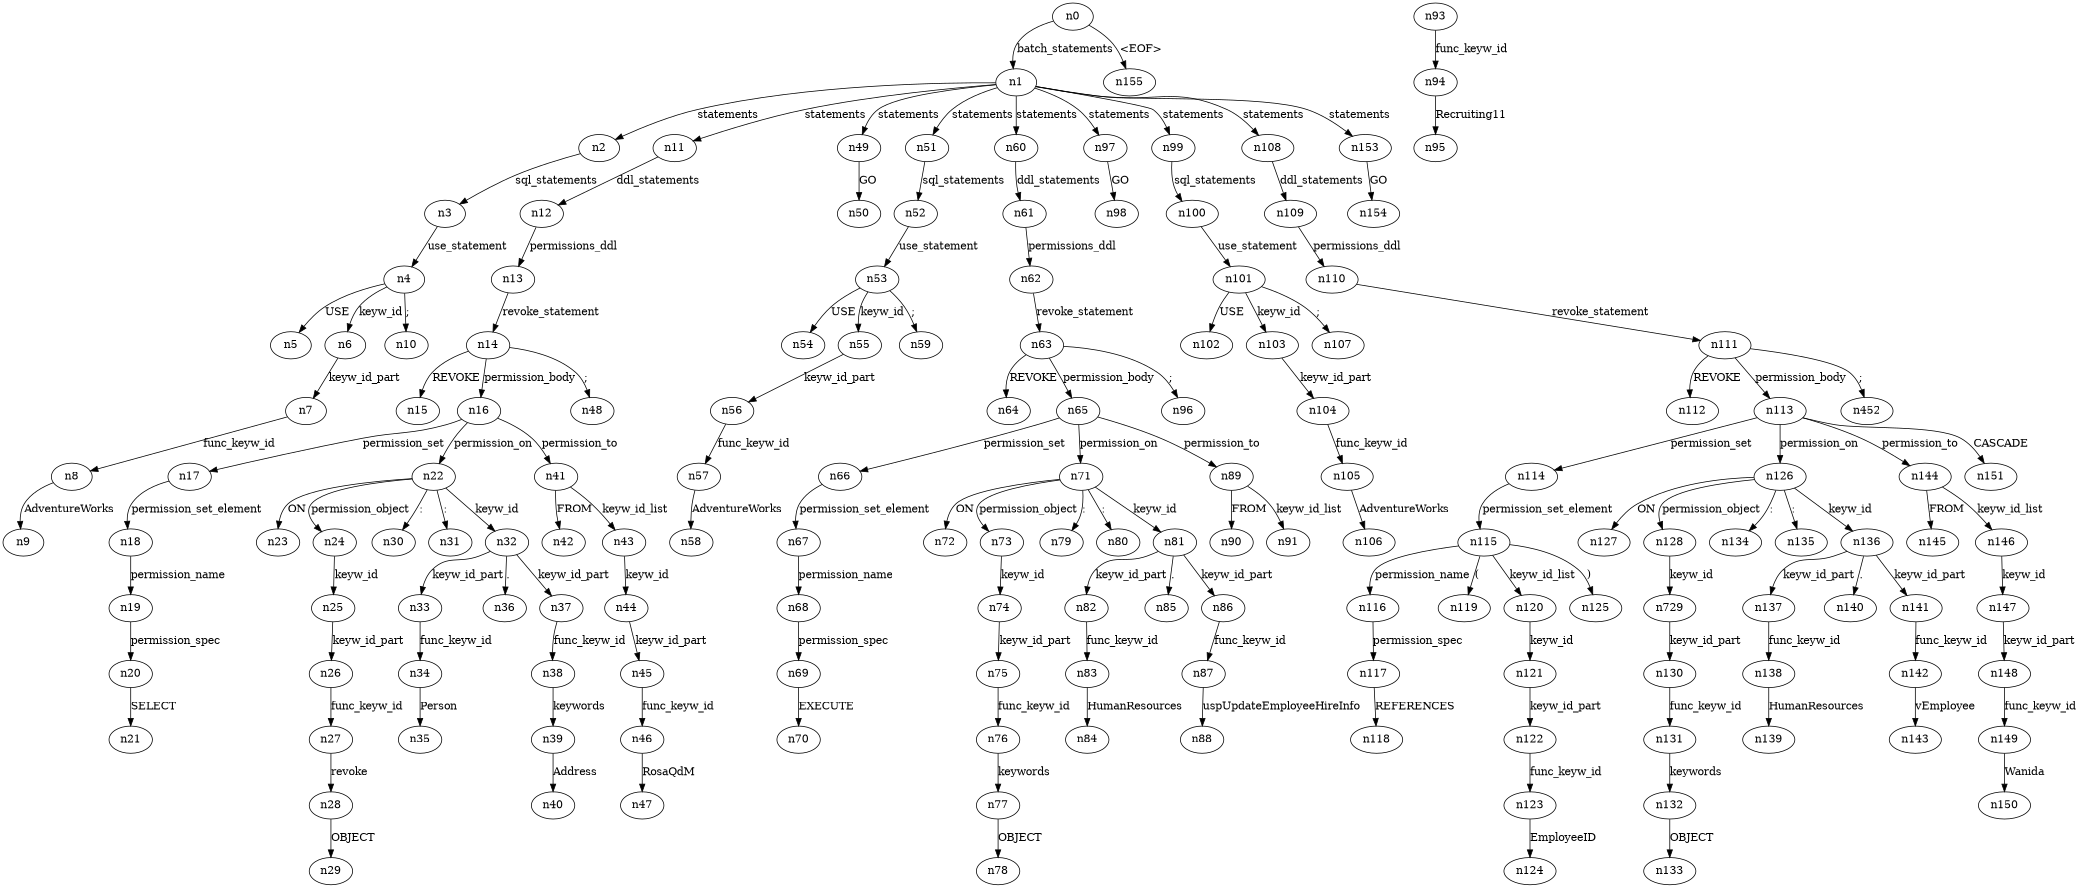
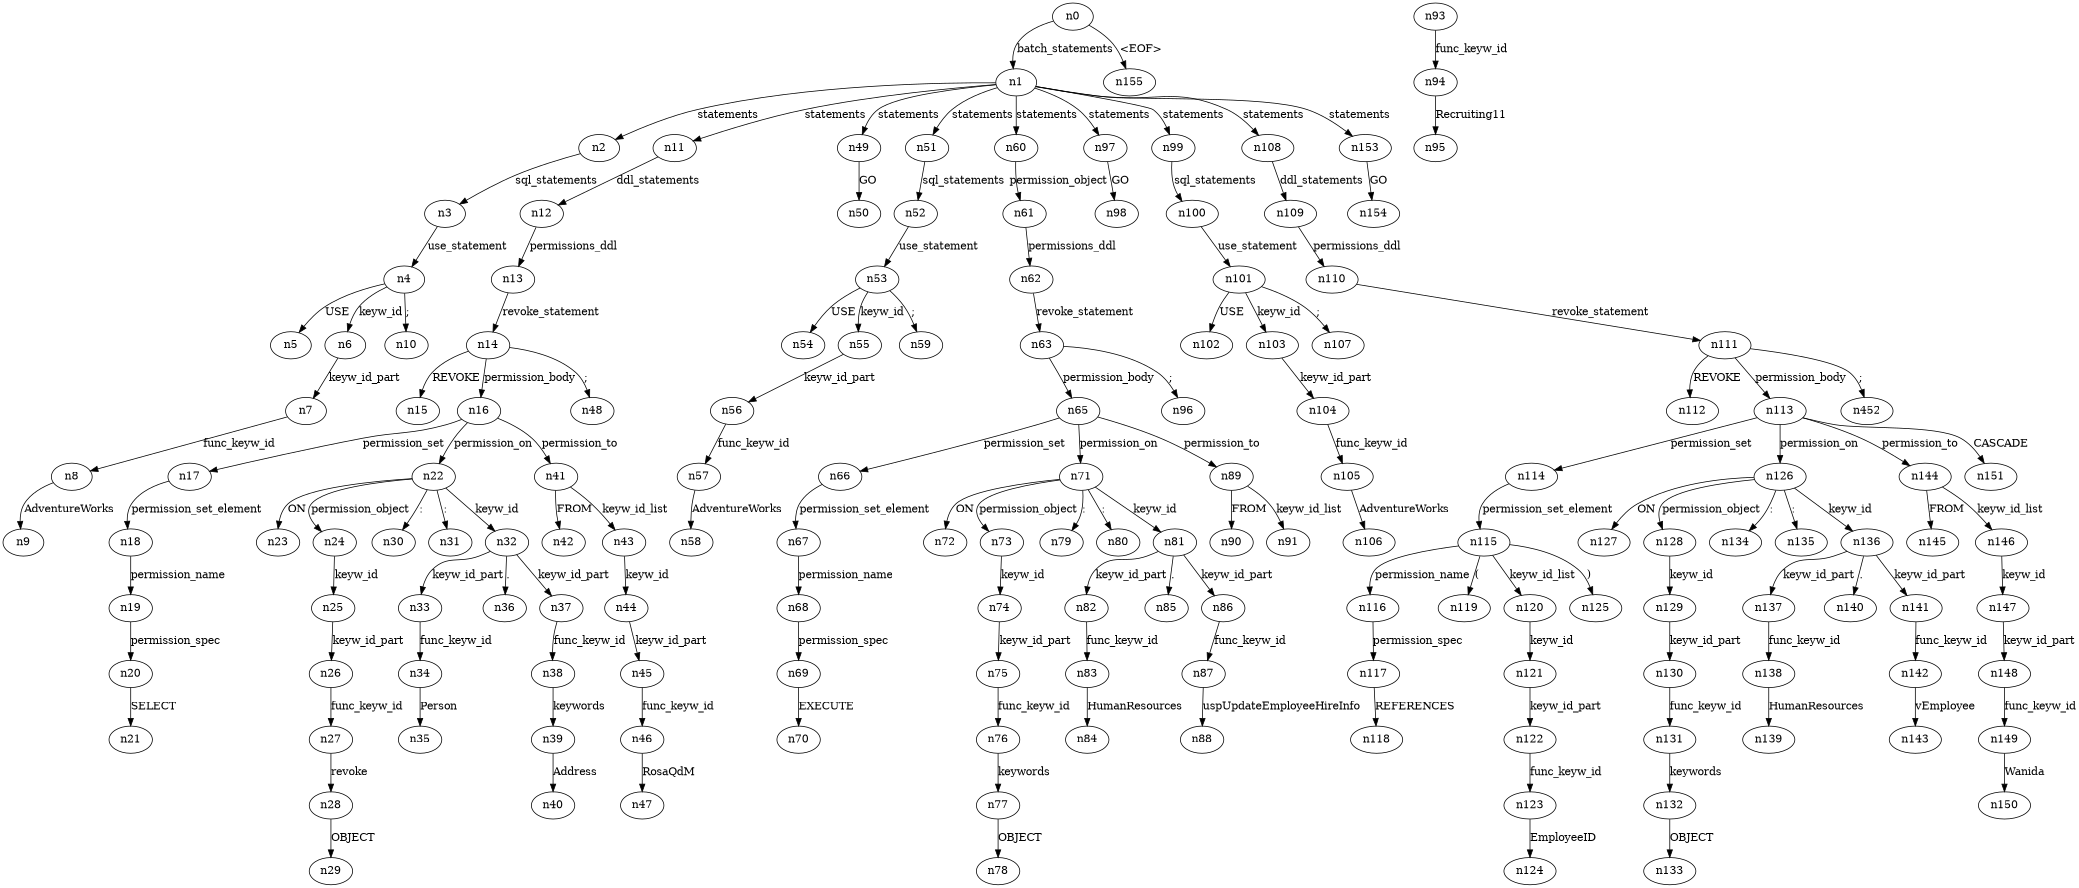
(1059, 181) -> (1059, 181)
(1009, 411) -> none
(1670, 608) -> (1670, 608)
